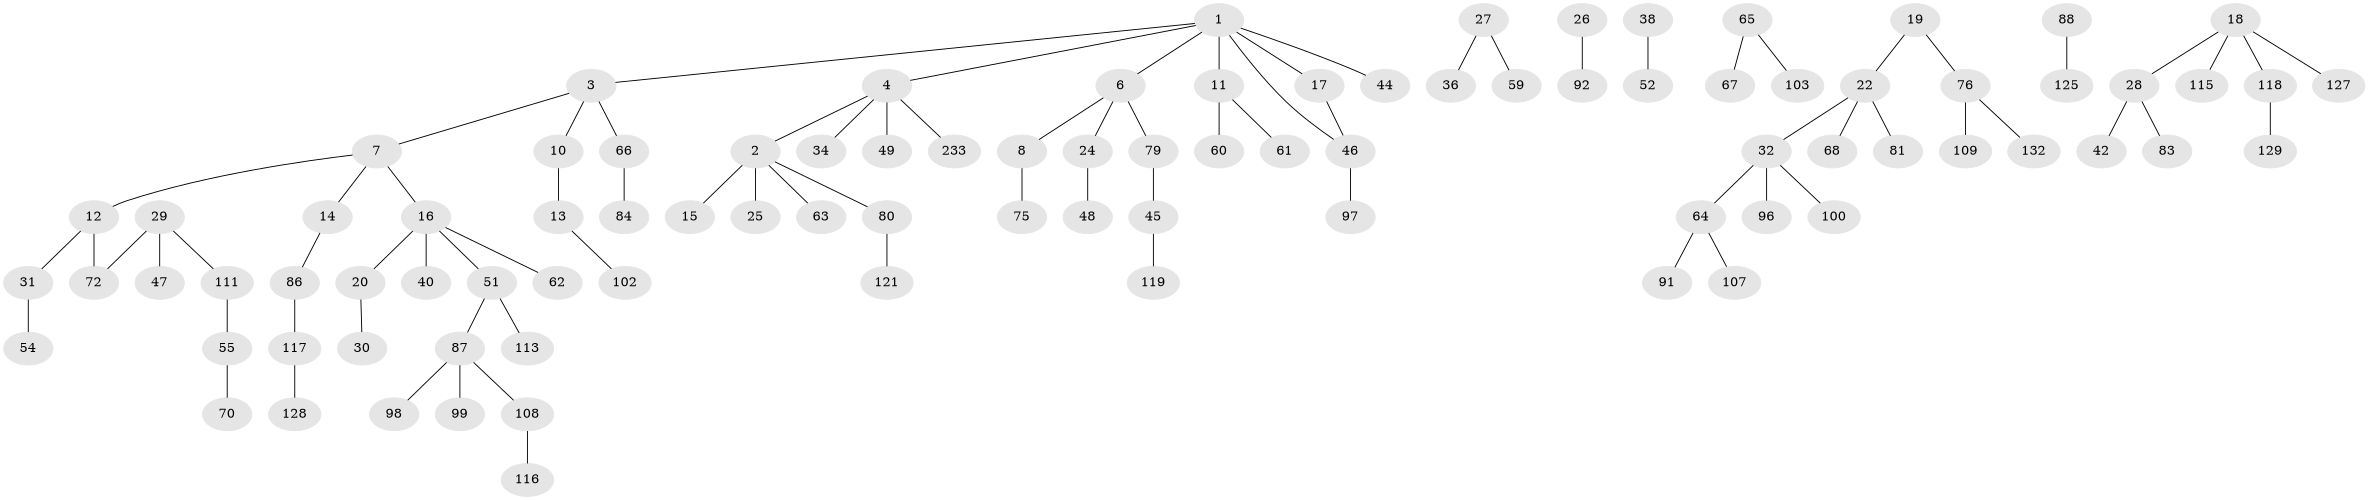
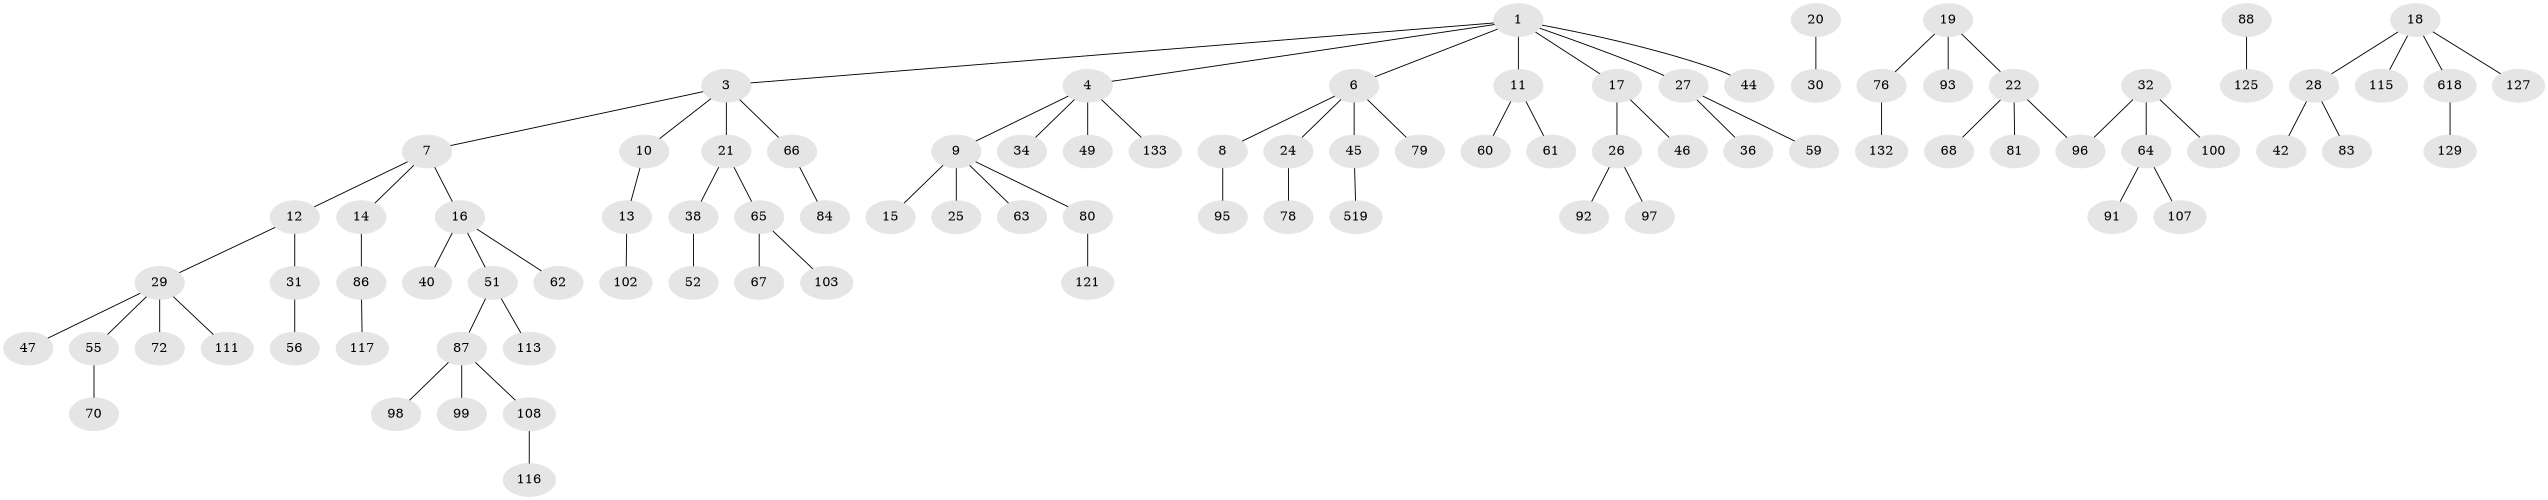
none -> (1948, 86)
(2270, 86) -> (2450, 86)
(1277, 92) -> (1602, 51)
none -> (1617, 119)
(1816, 119) -> (2047, 119)
none -> (726, 151)
(756, 151) -> (956, 151)
(954, 151) -> (1155, 151)
(1966, 151) -> none
(1153, 184) -> (1354, 119)
(1351, 184) -> (1633, 184)
(1022, 217) -> (1223, 217)
(1088, 217) -> (1288, 217)
(94, 250) -> (227, 250)
(393, 250) -> none
(1153, 283) -> (1356, 217)
(227, 316) -> (127, 316)
(28, 349) -> (295, 349)
(295, 414) -> none
